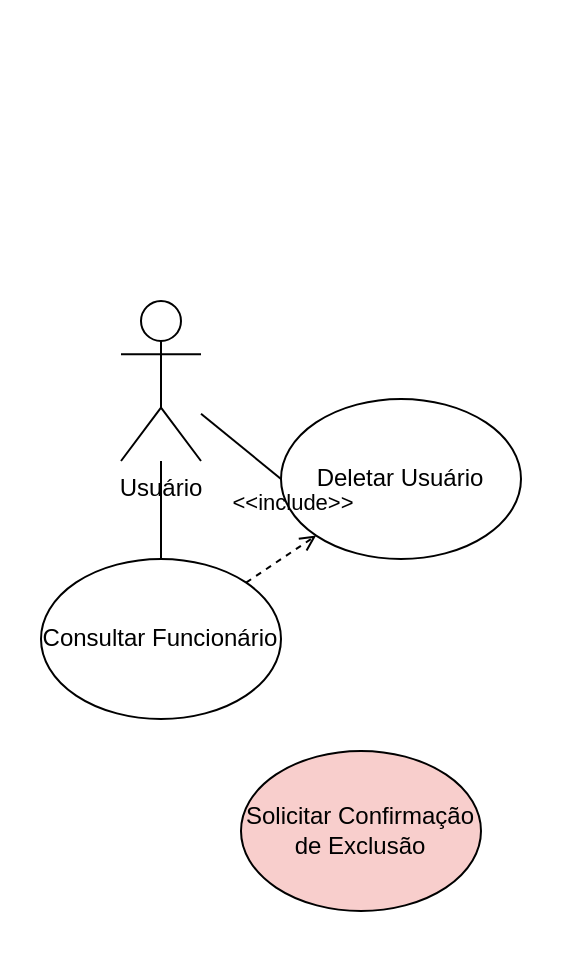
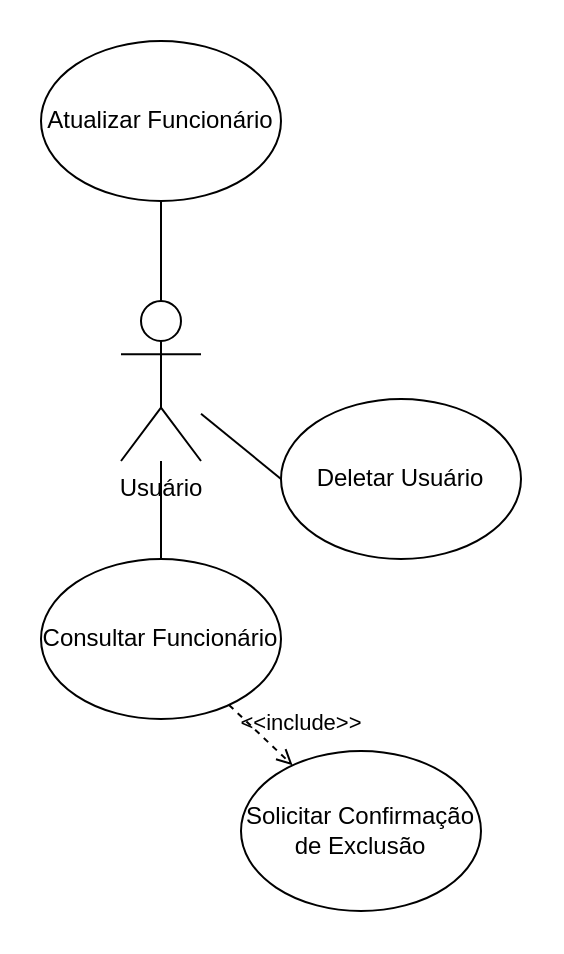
none -> (161, 121)
none -> (161, 251)
(279, 561) -> (259, 733)
(361, 831) -> (361, 831)
